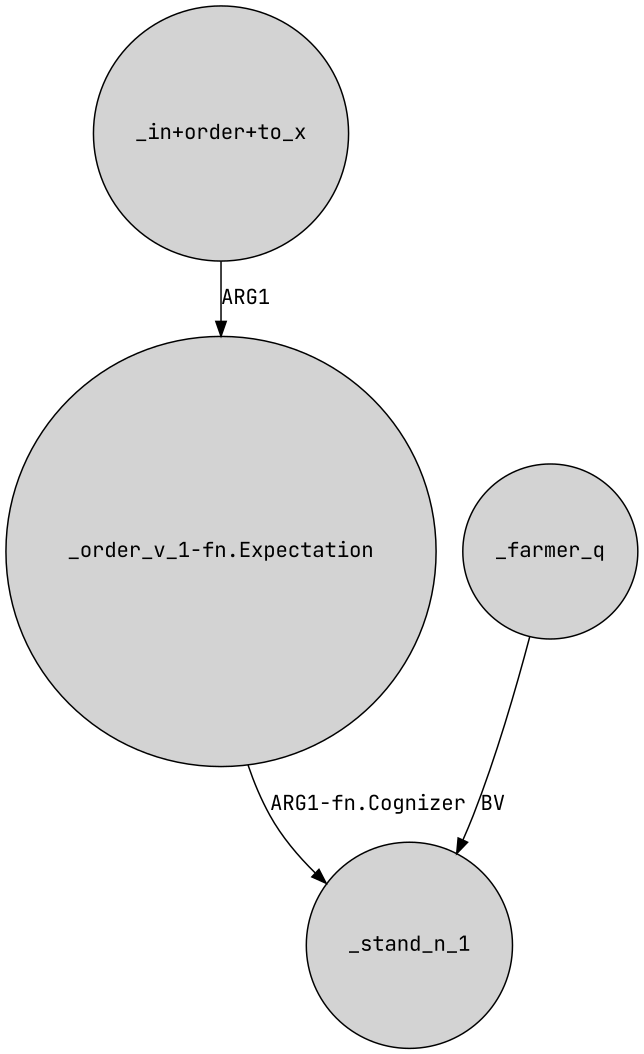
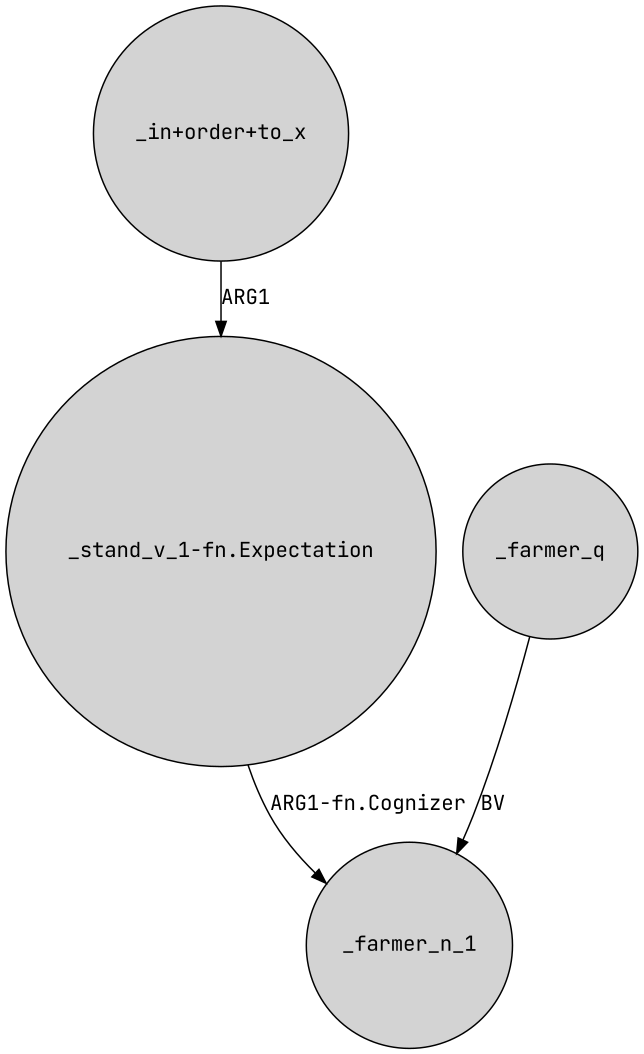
(221, 551) -> (221, 551)
(409, 945) -> (409, 945)
